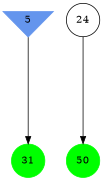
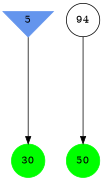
(83, 20) -> (83, 20)
(28, 161) -> (28, 161)
